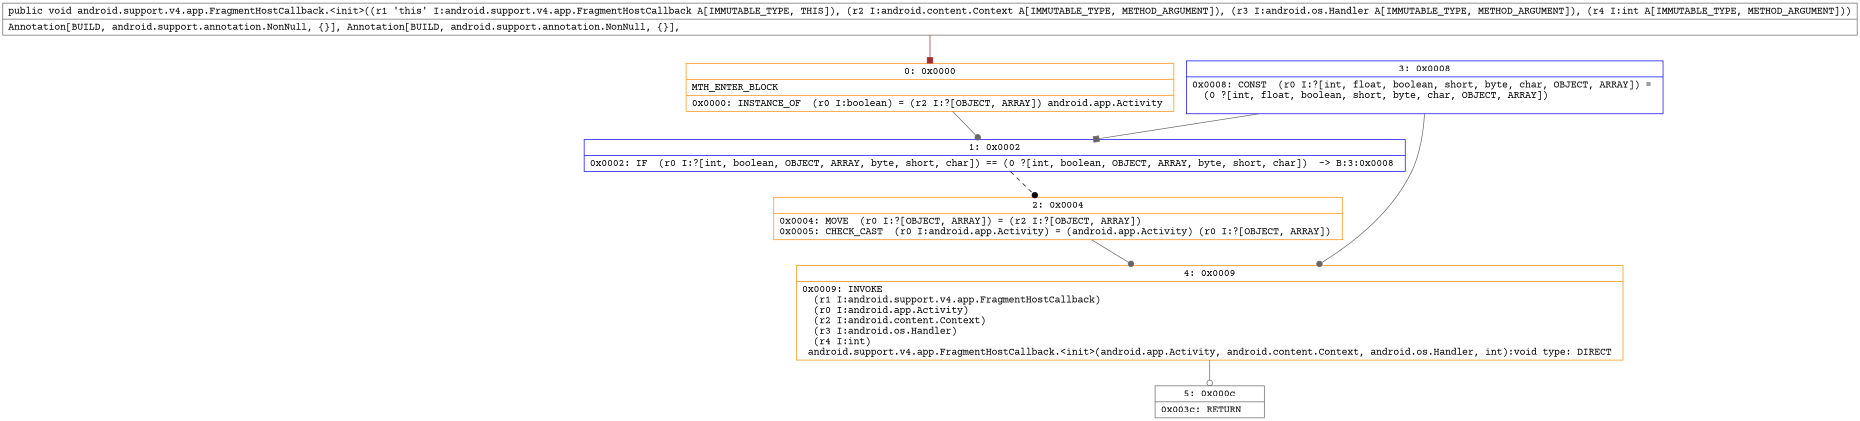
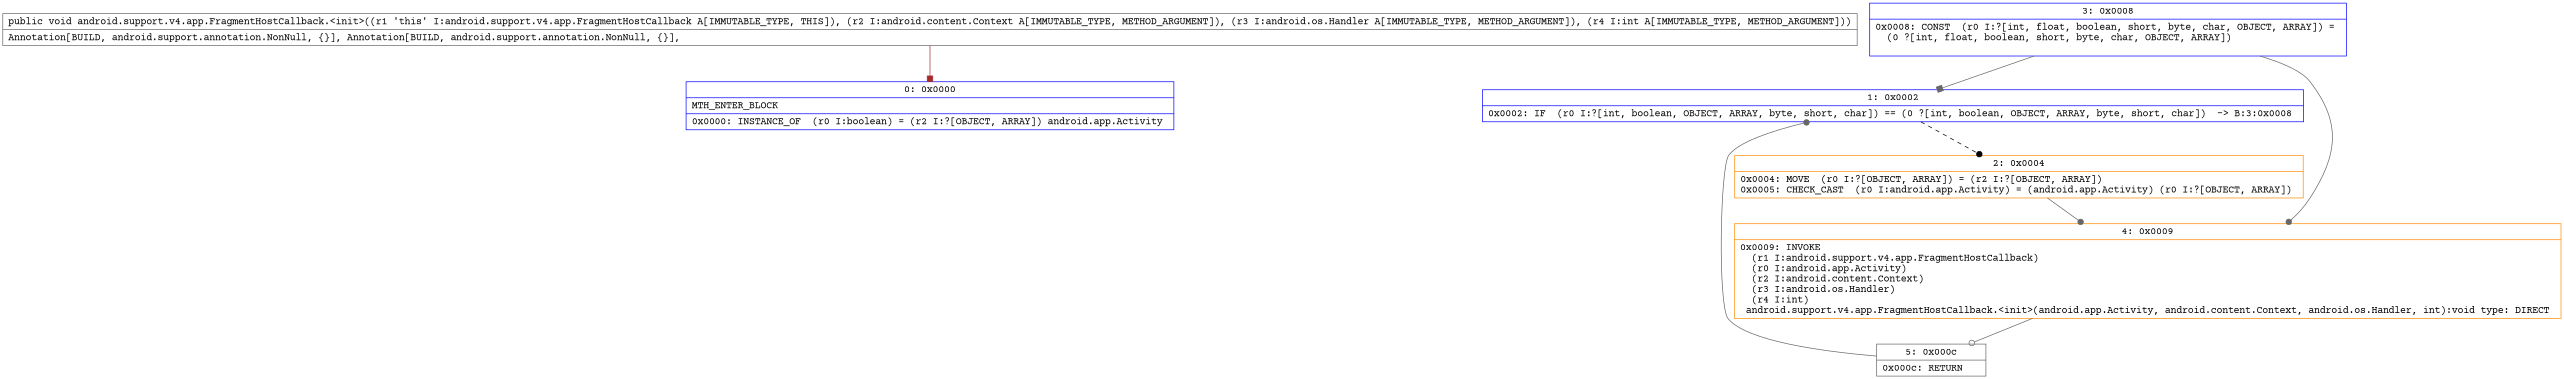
(930, 87) -> (930, 106)
(964, 123) -> (1722, 273)
(1210, 409) -> (1931, 368)
